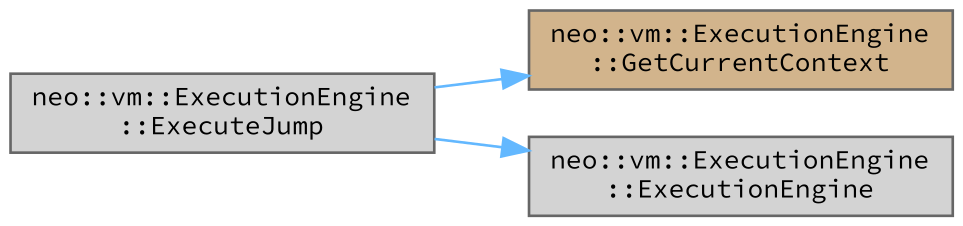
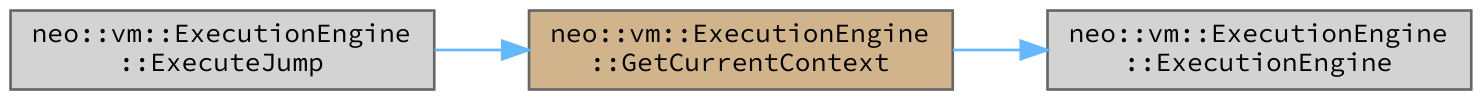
(468, 143) -> (987, 50)
